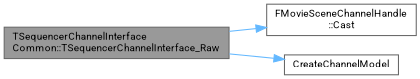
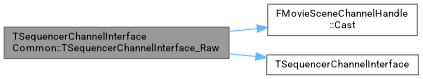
(341, 65) -> (343, 65)
